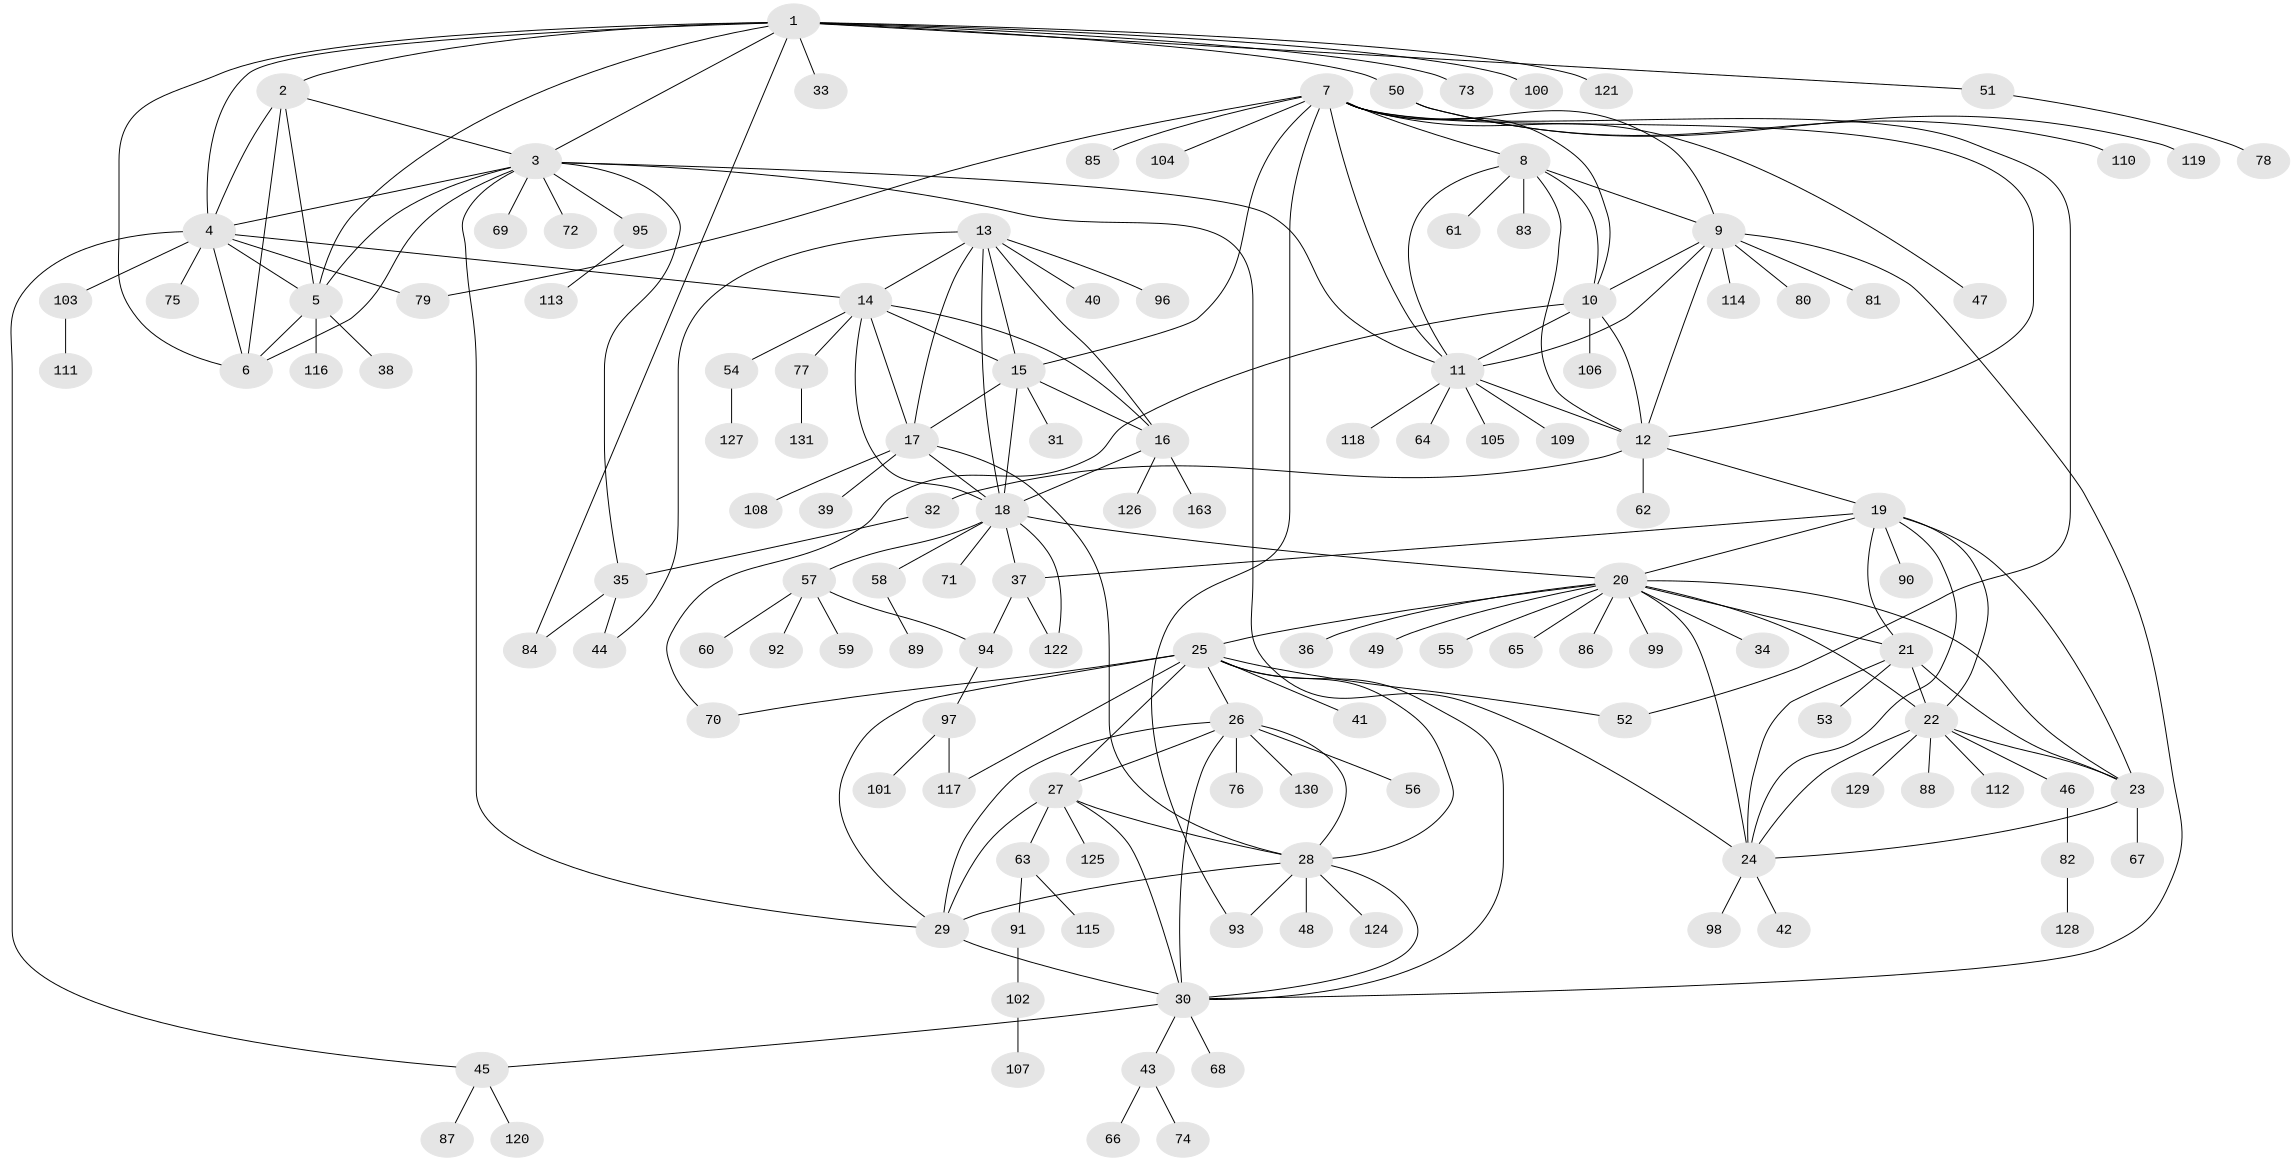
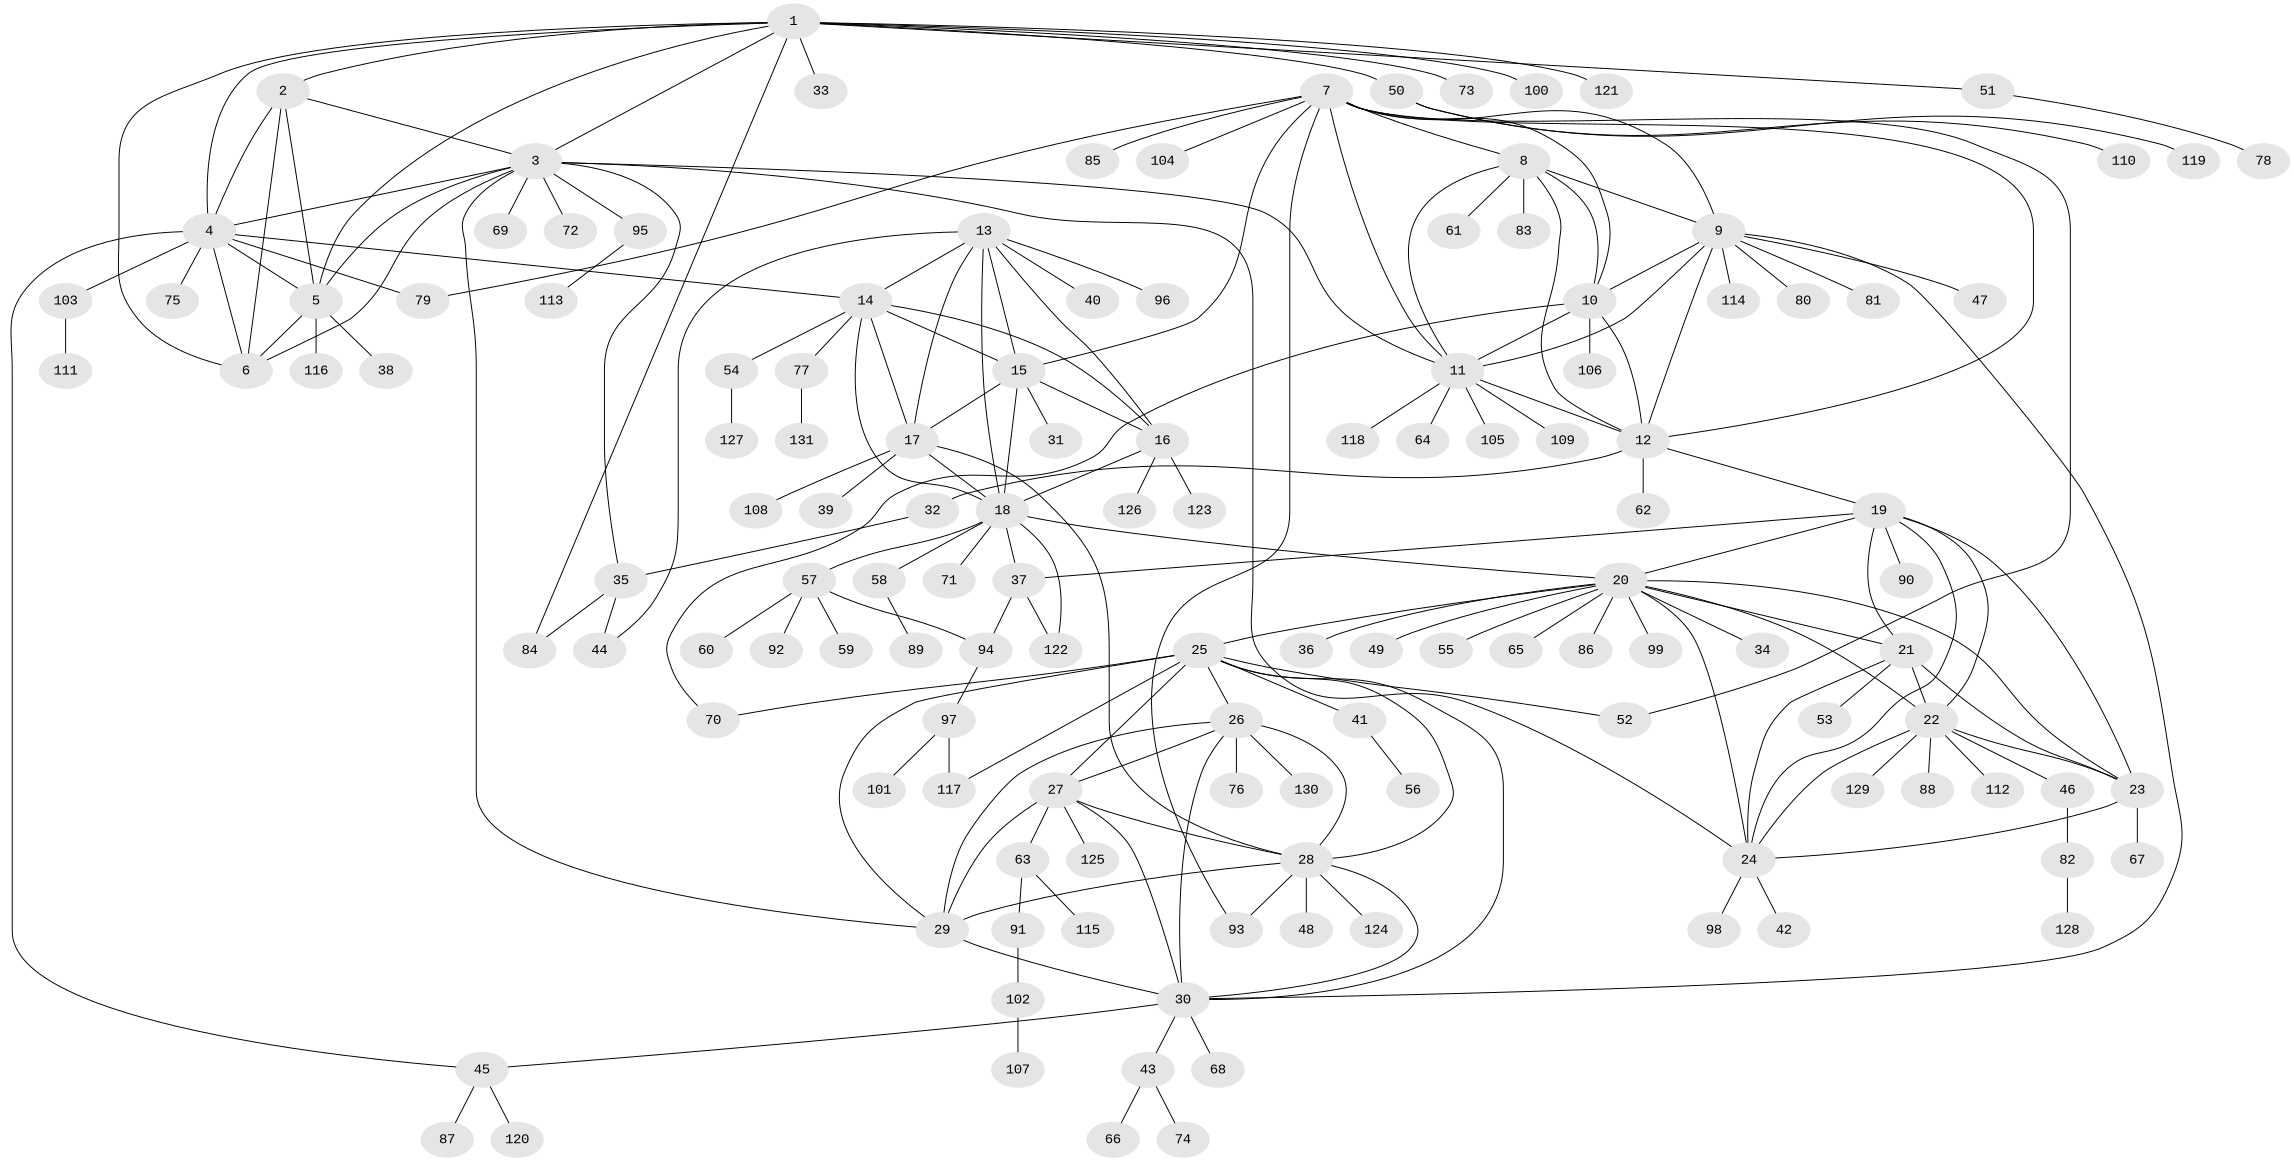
(1688, 142) -> (1901, 272)
(1199, 511) -> (1199, 511)
(1338, 759) -> (1386, 755)
